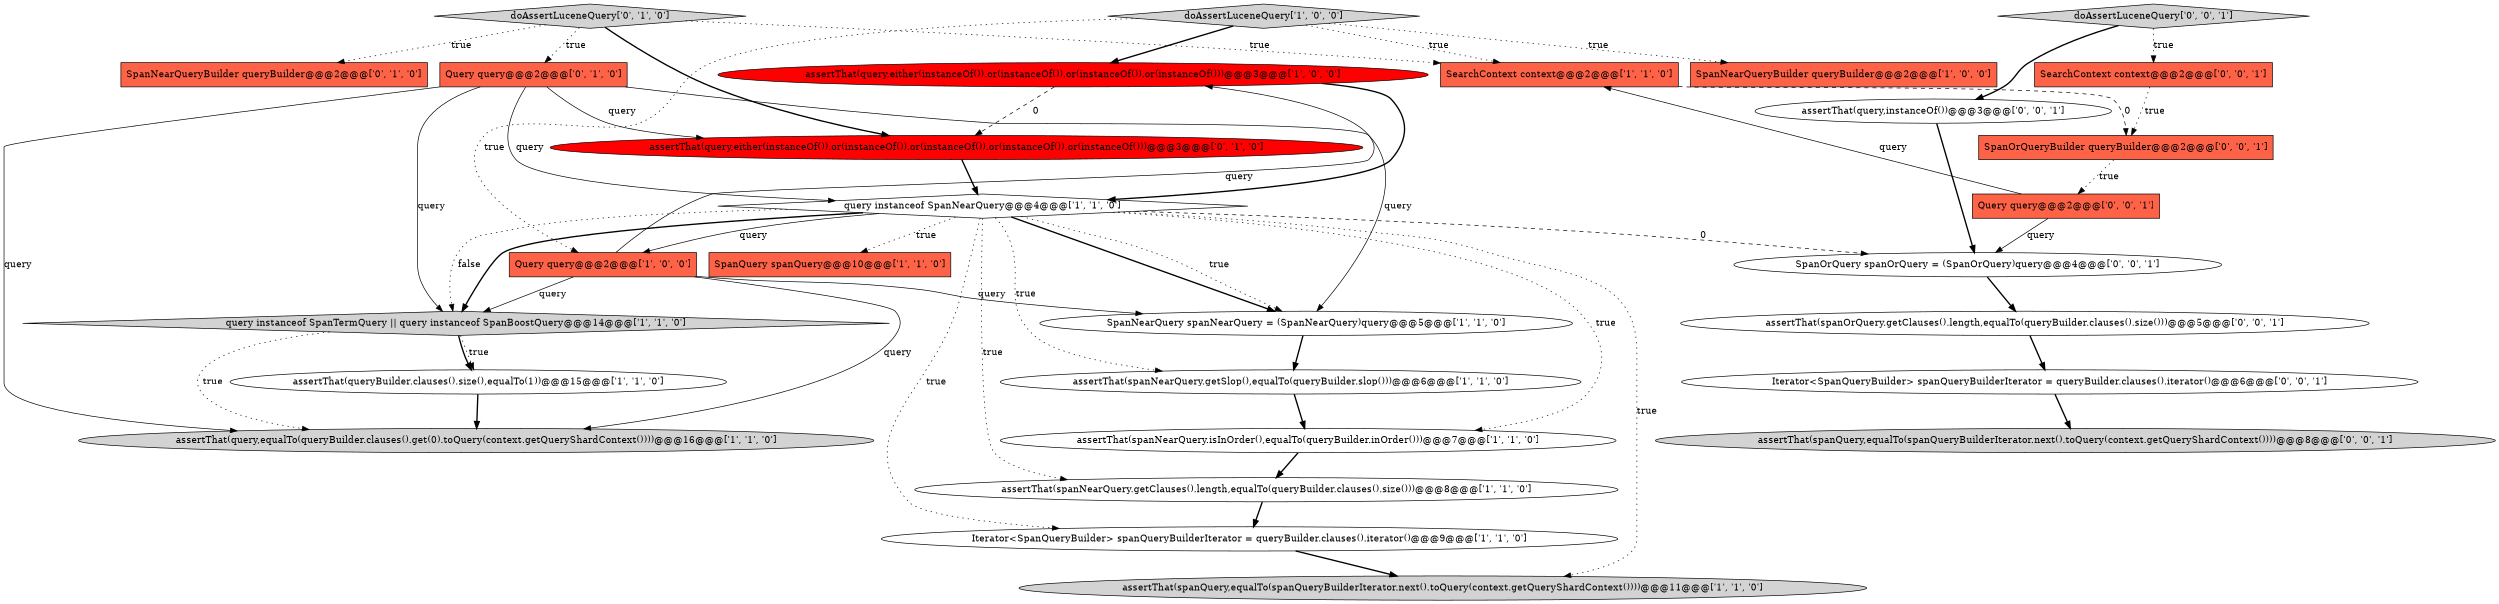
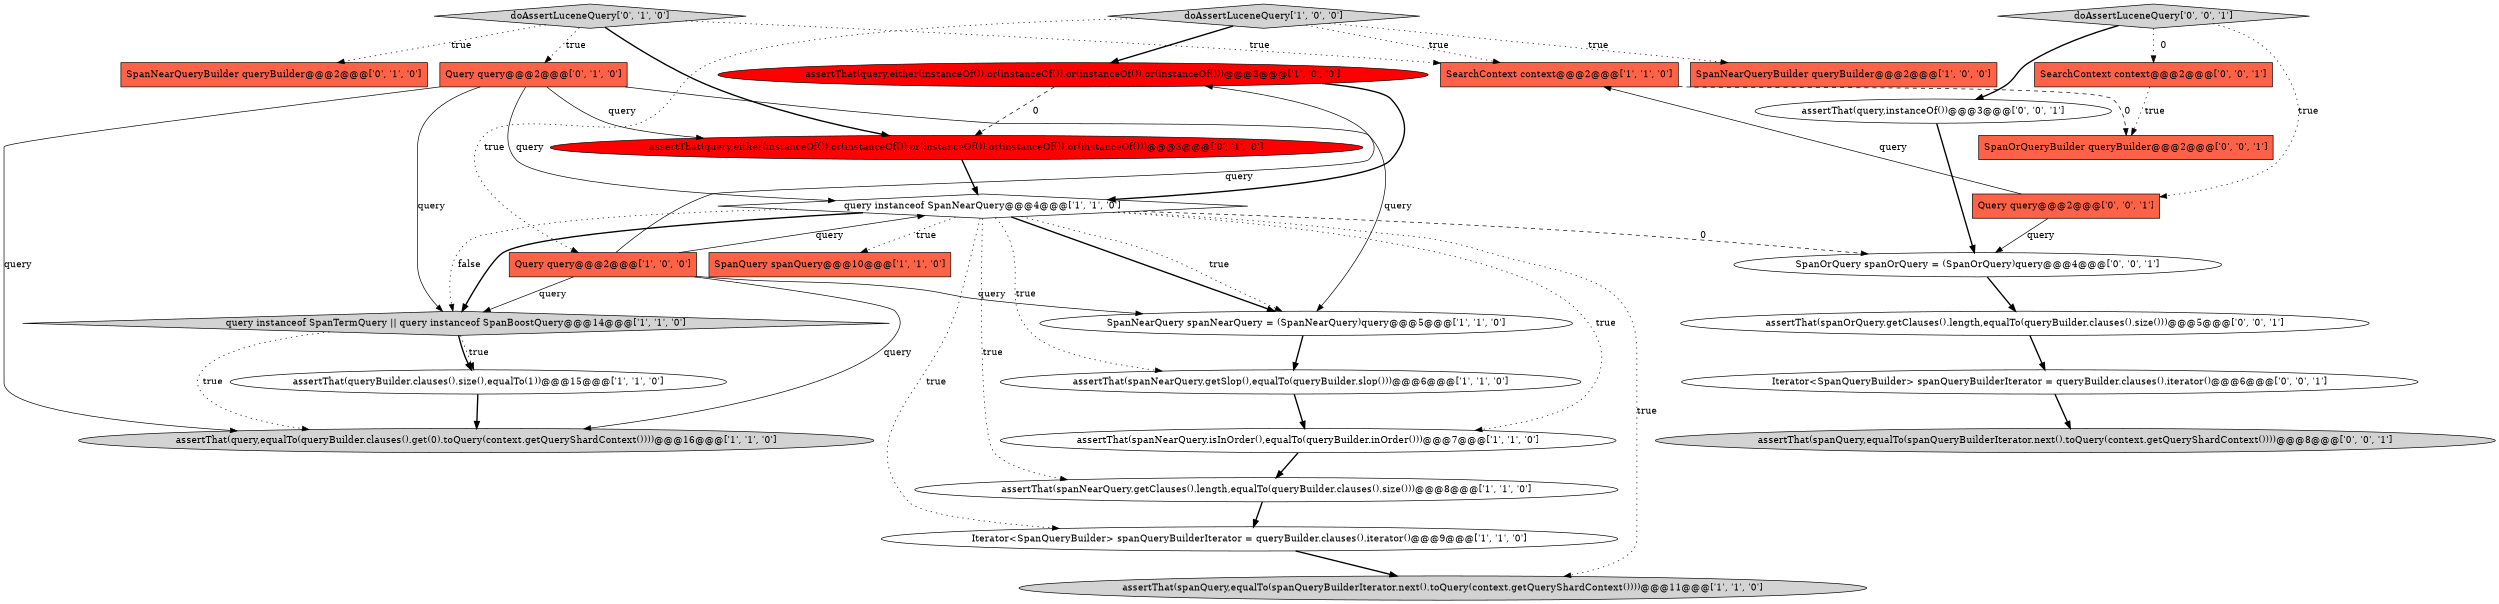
(2164, 45) -> (2164, 45)
(2098, 174) -> (2295, 132)
(763, 227) -> (798, 235)
